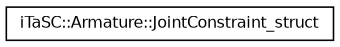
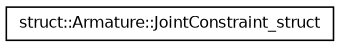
(170, 24) -> (170, 24)
